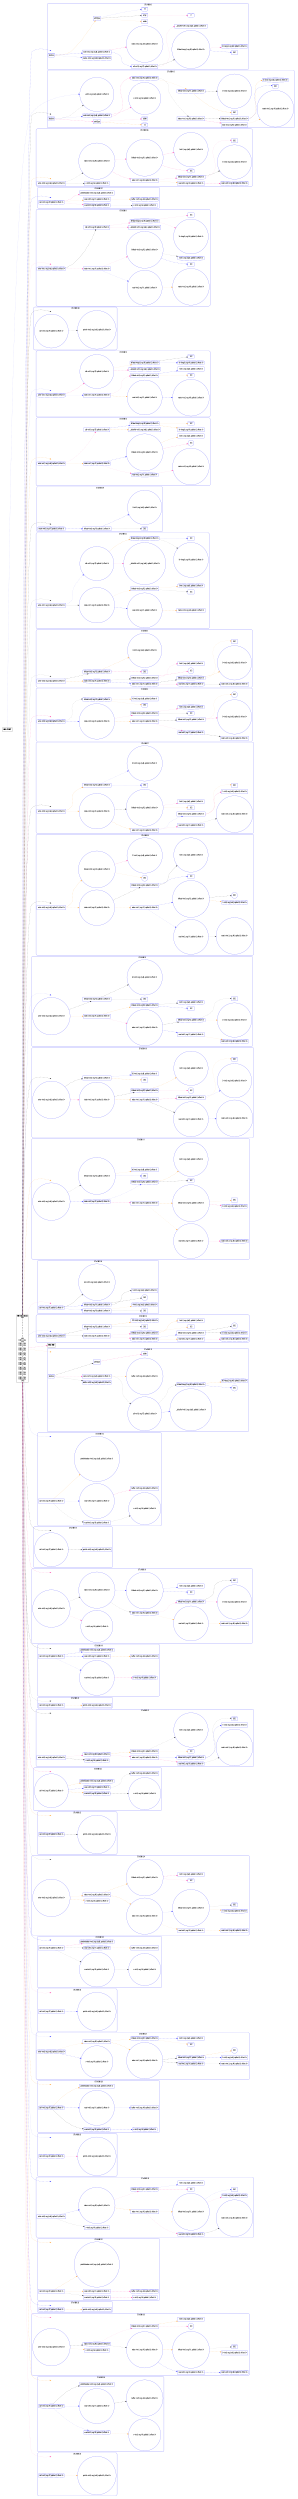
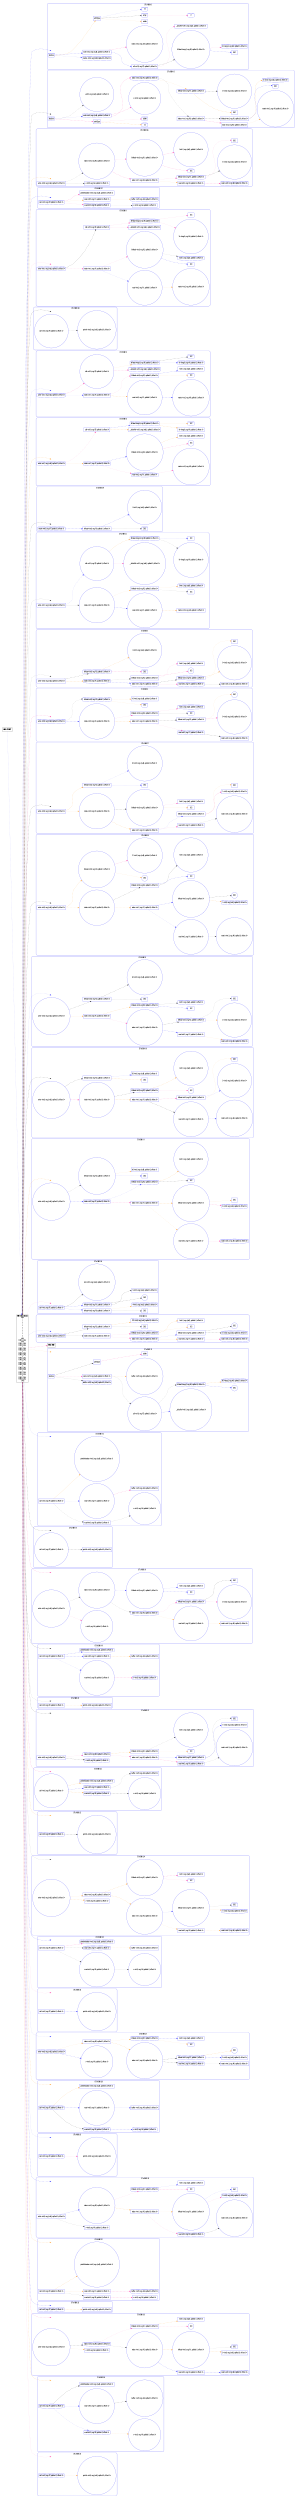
(13, 394) -> (14, 1023)
